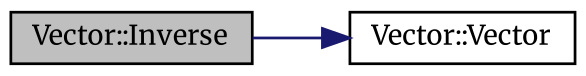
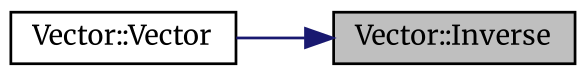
(287, 38) -> (271, 38)
